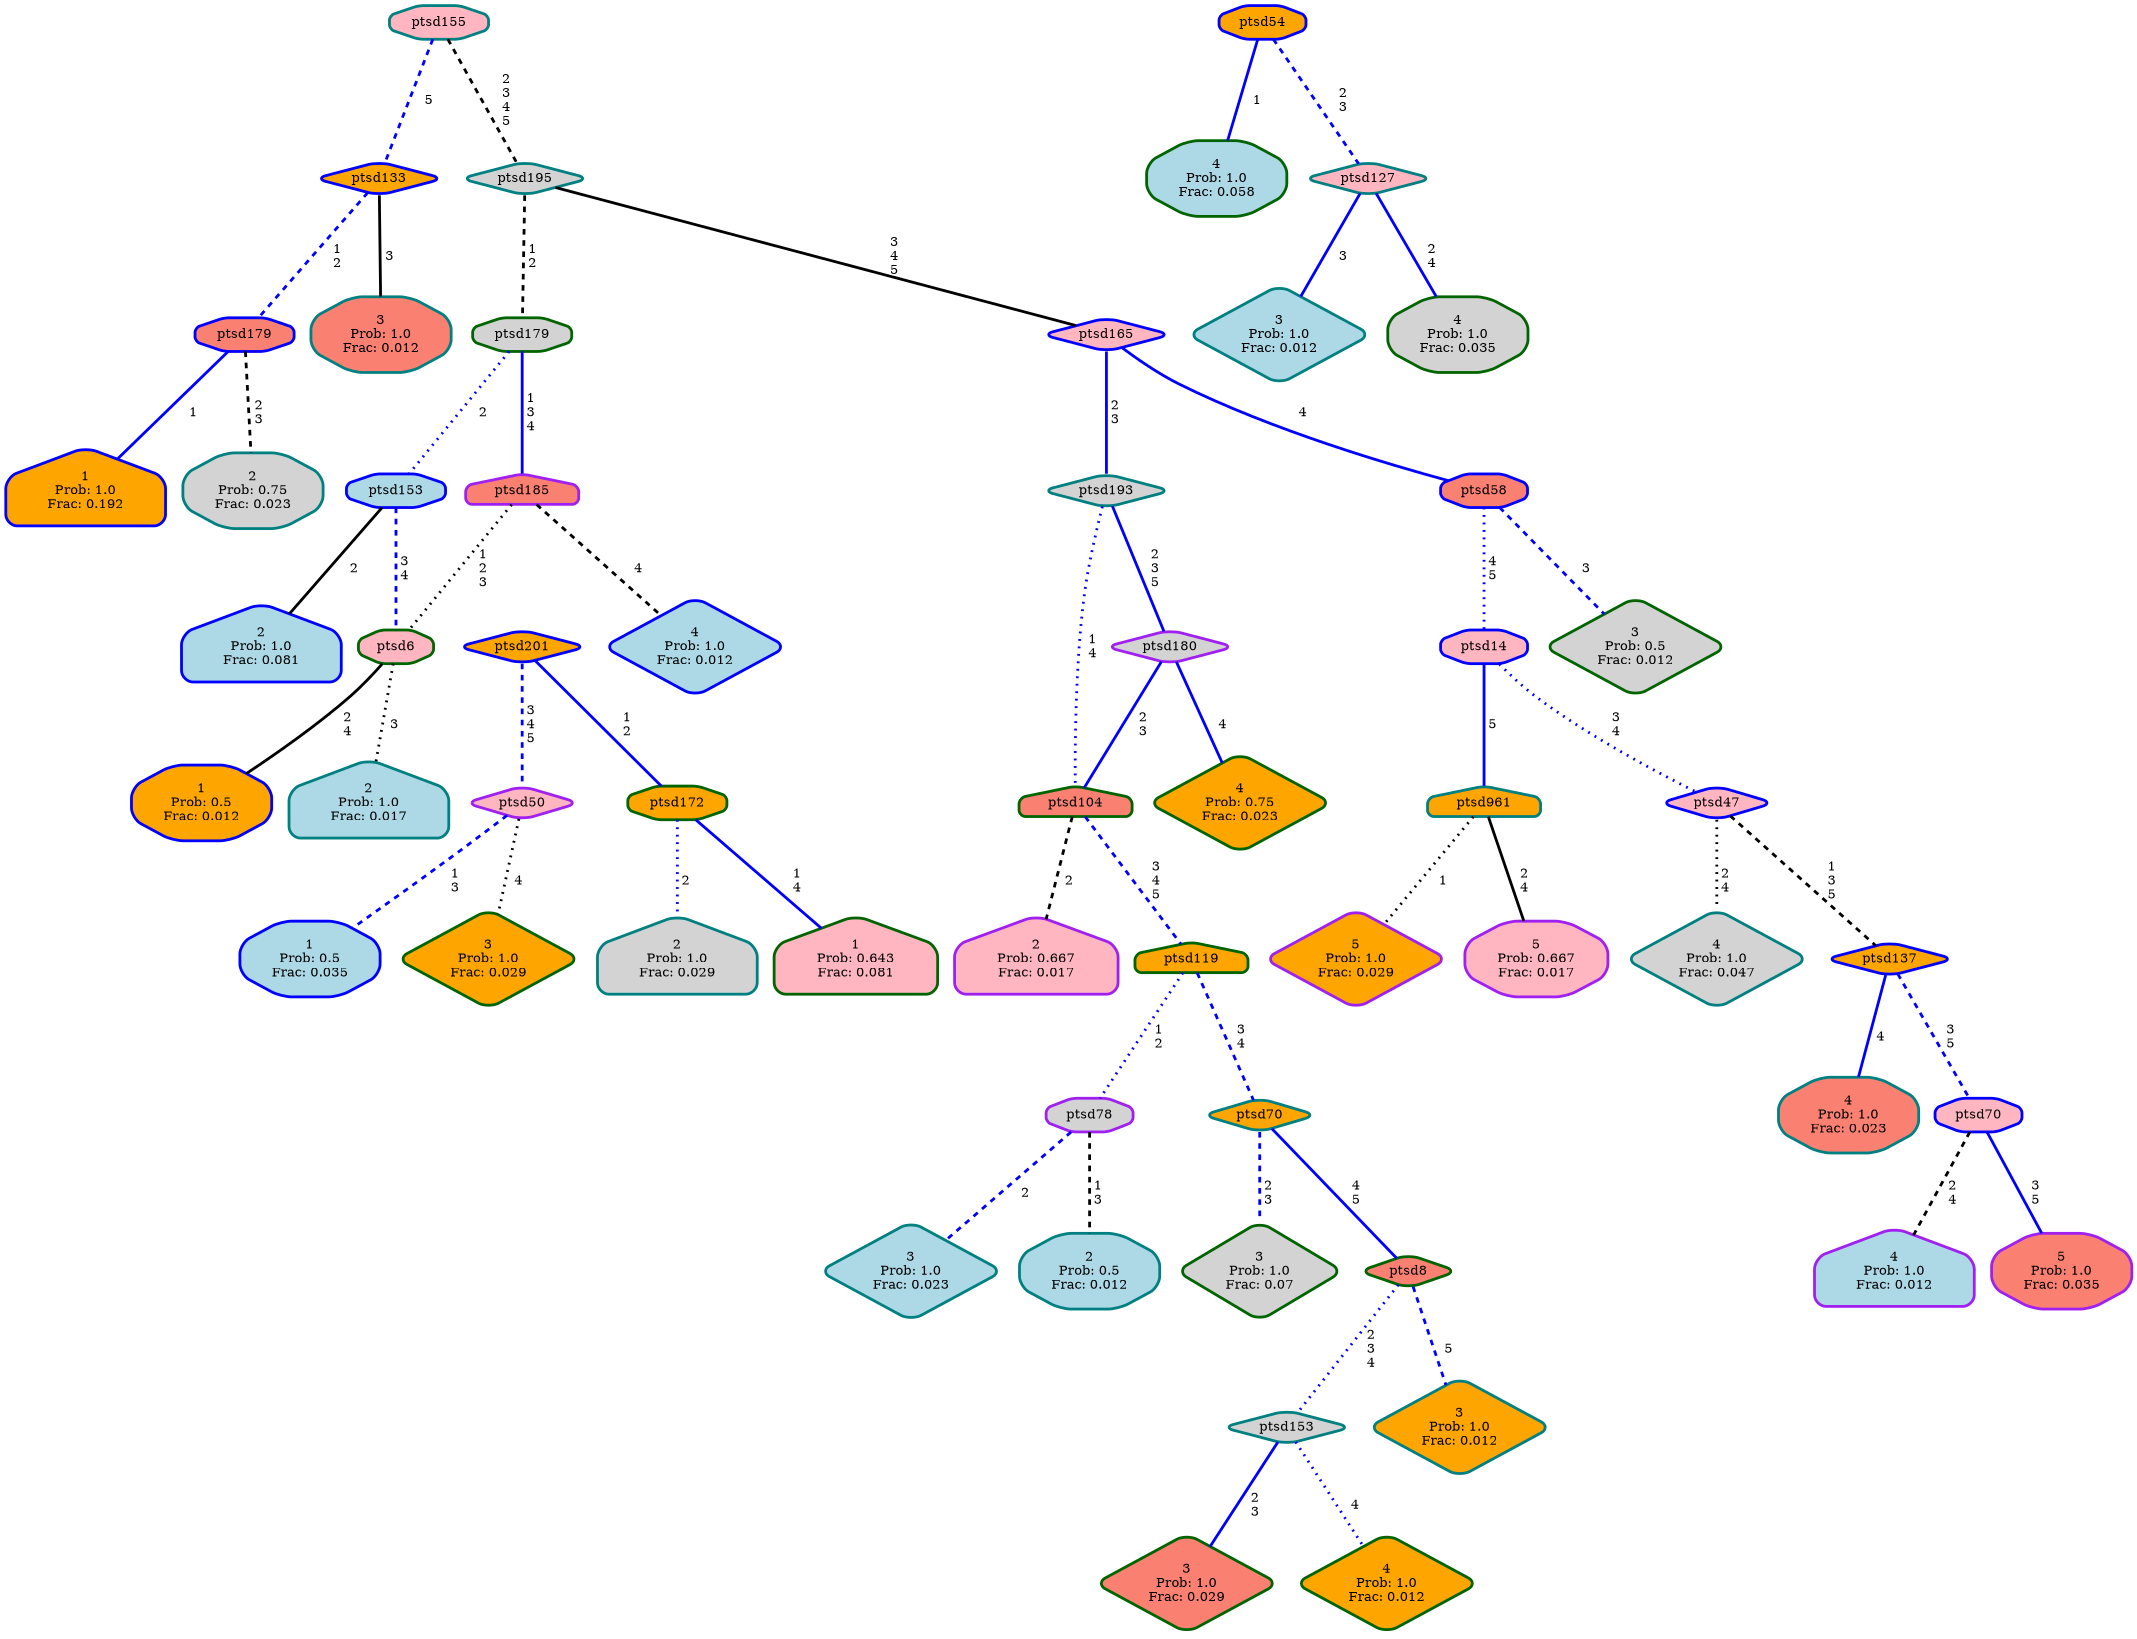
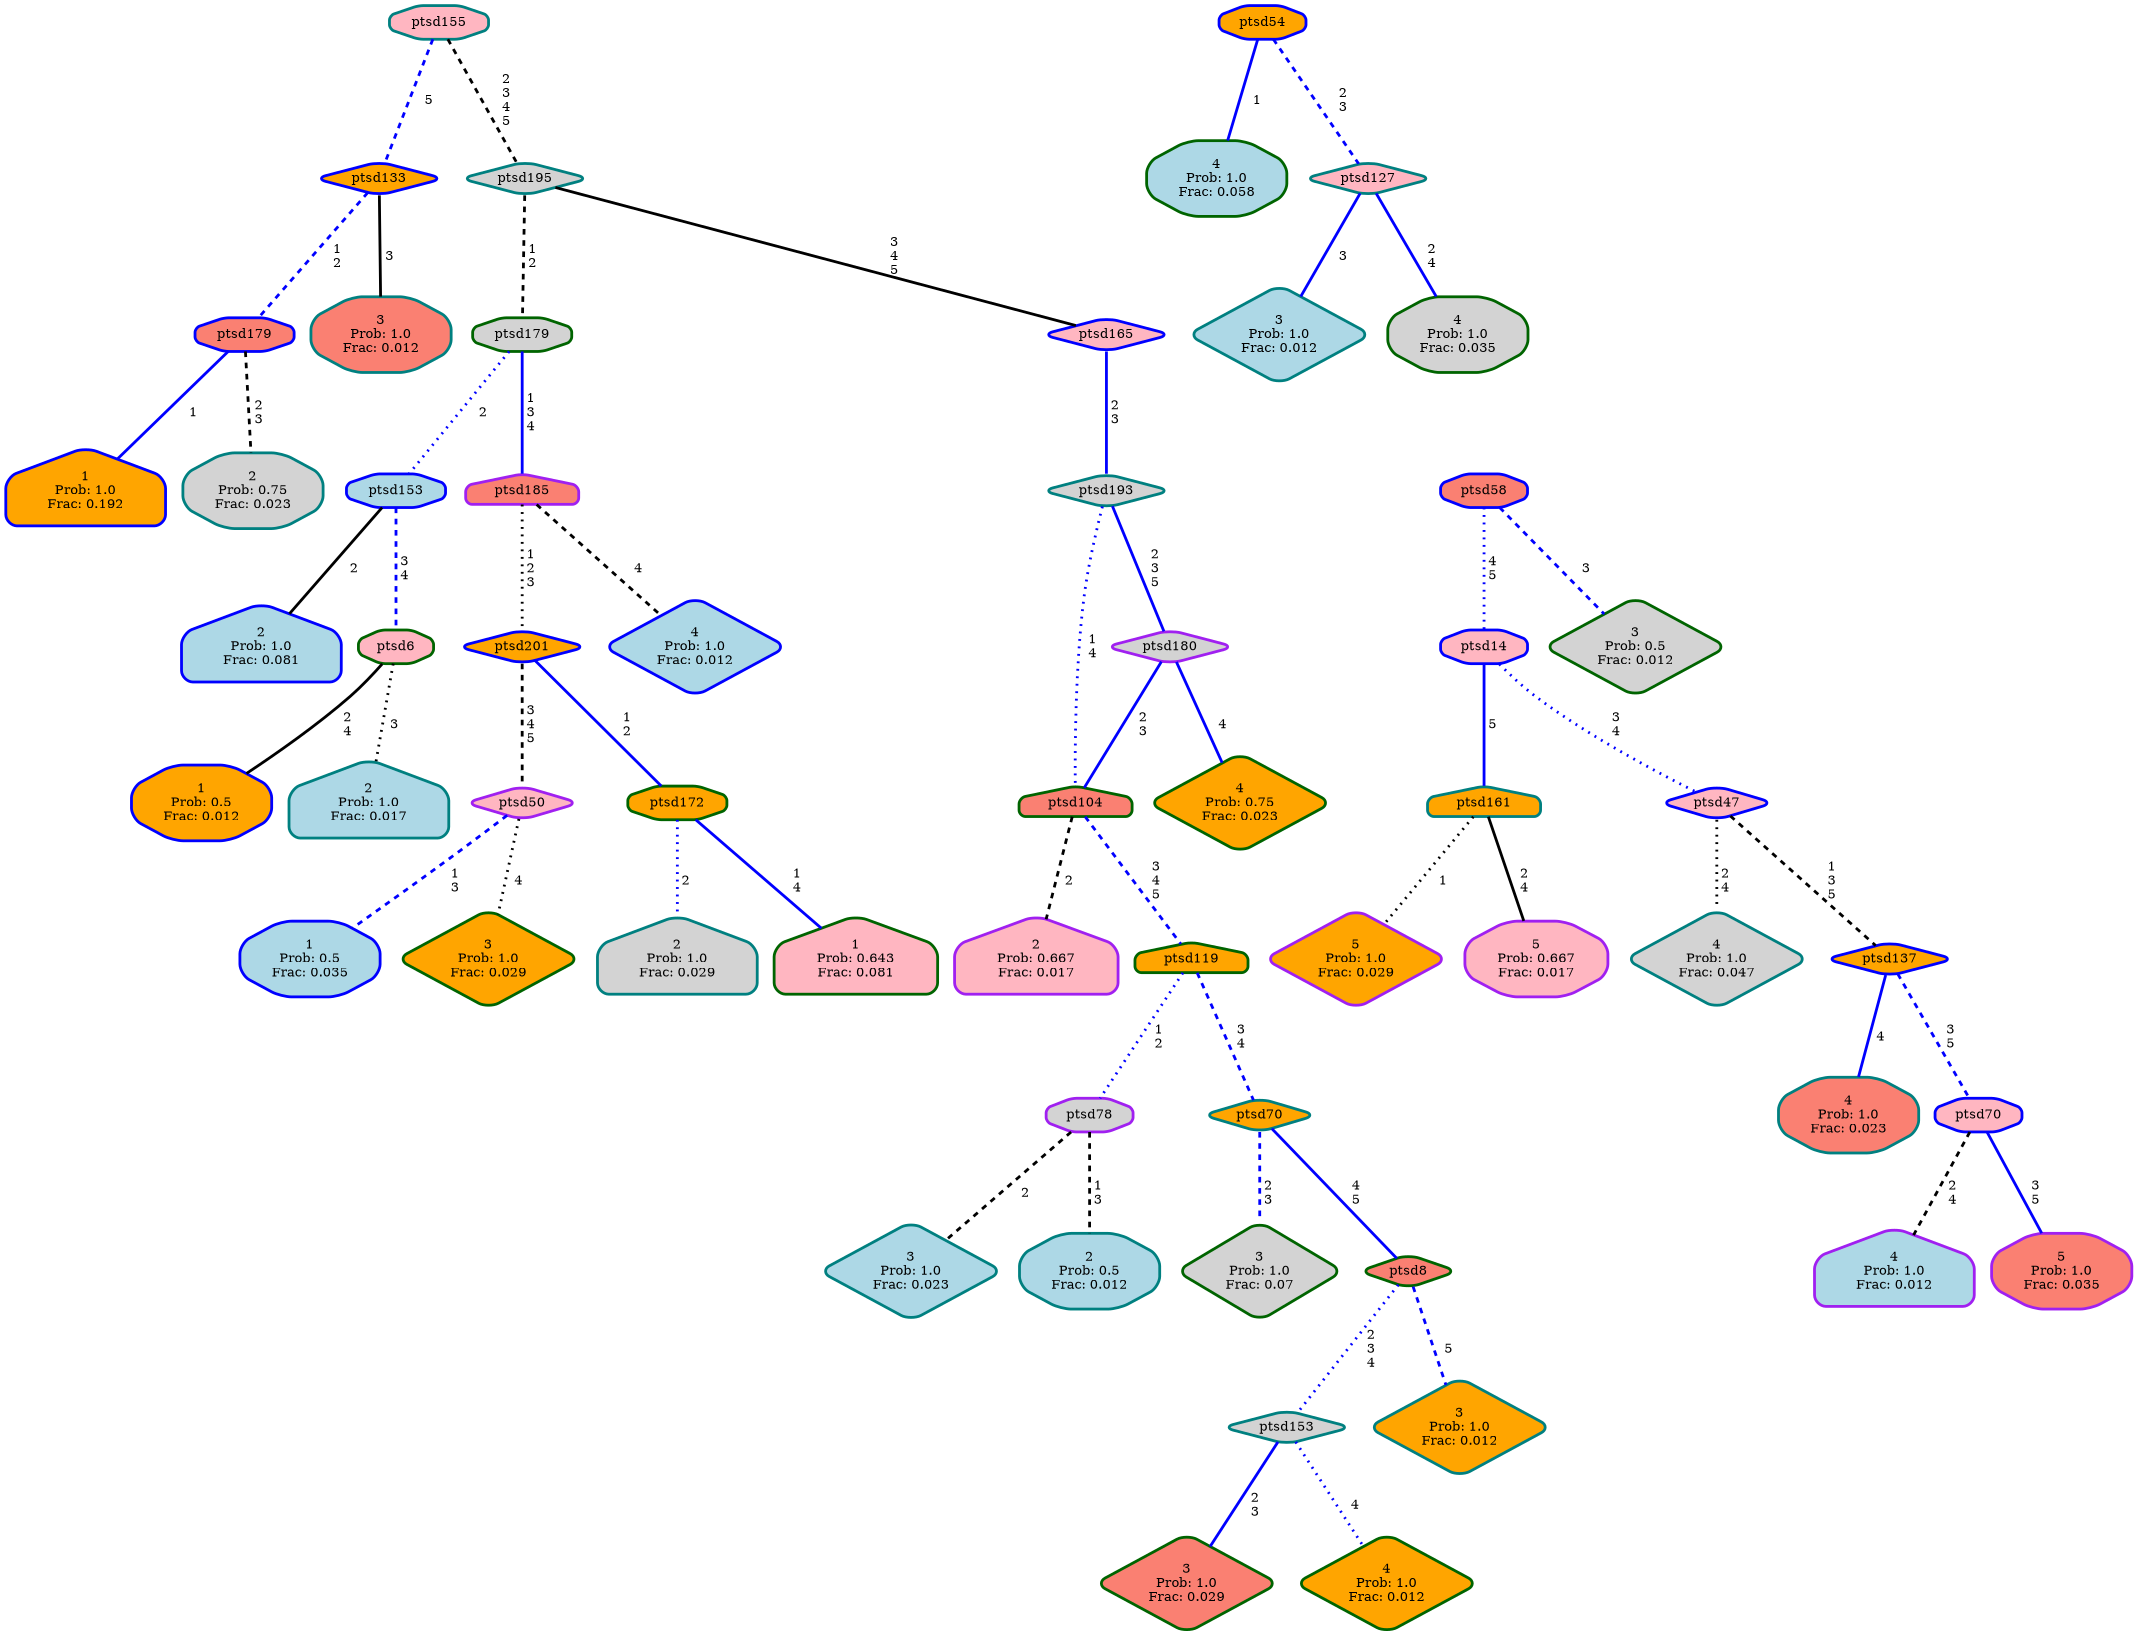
(1280, 427) -> none
(460, 567) -> (522, 567)
(522, 725) -> (522, 725)
(1484, 803) -> (1484, 803)
(1008, 1186) -> (1008, 1186)
